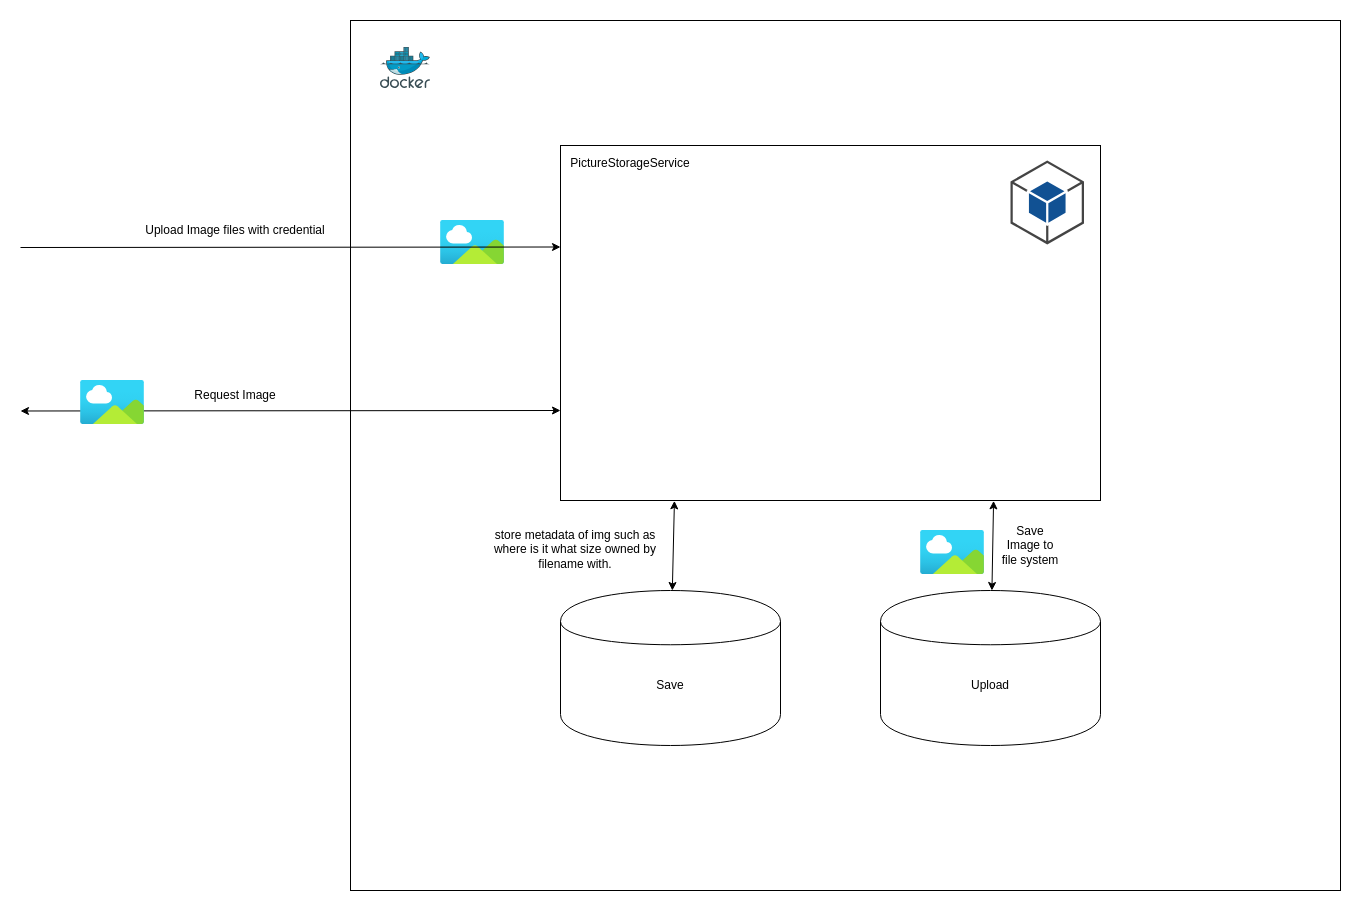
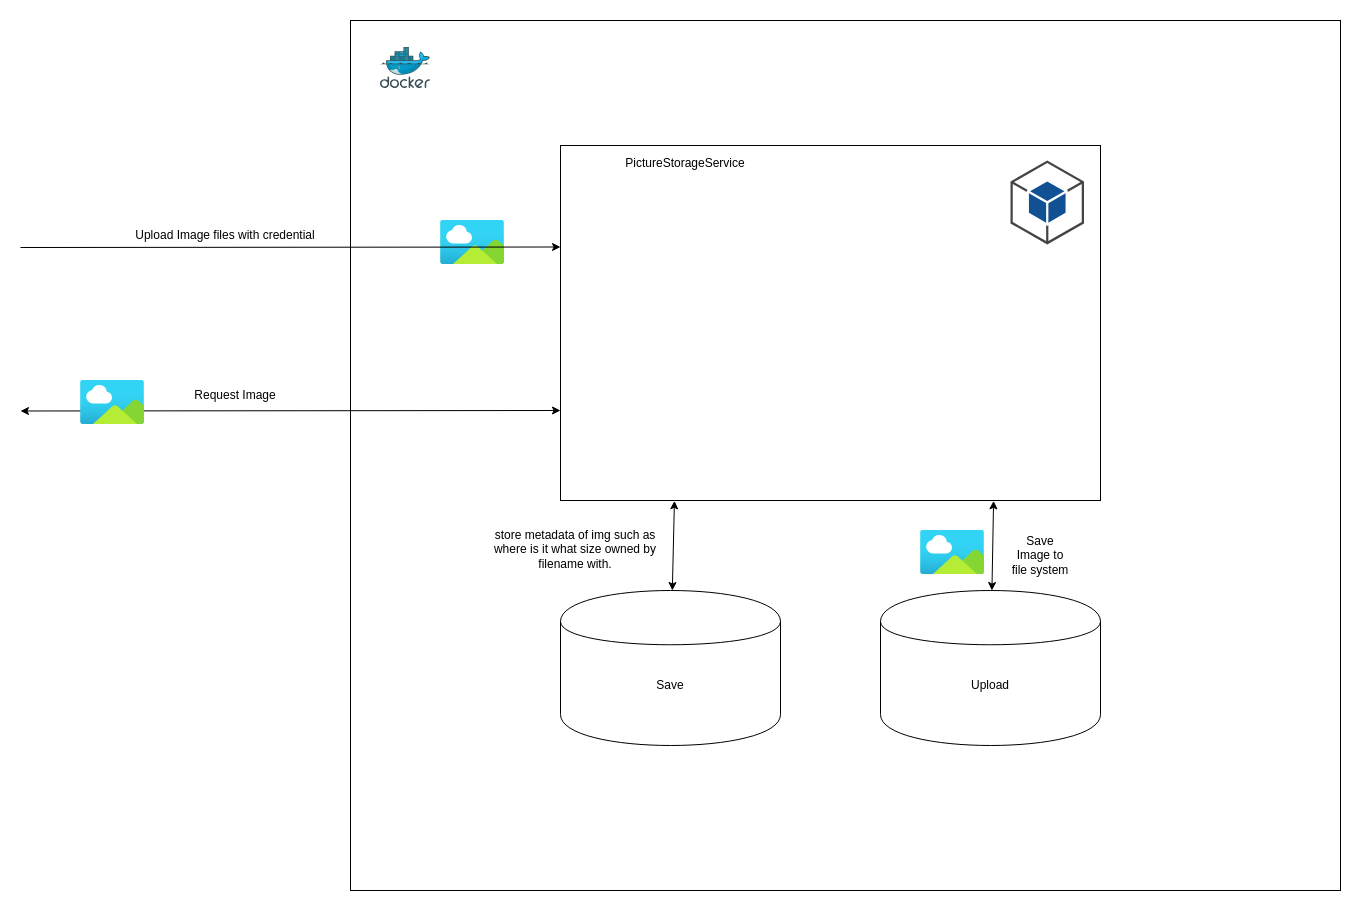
(631, 164) -> (686, 164)
(236, 231) -> (226, 236)
(1031, 546) -> (1041, 556)
